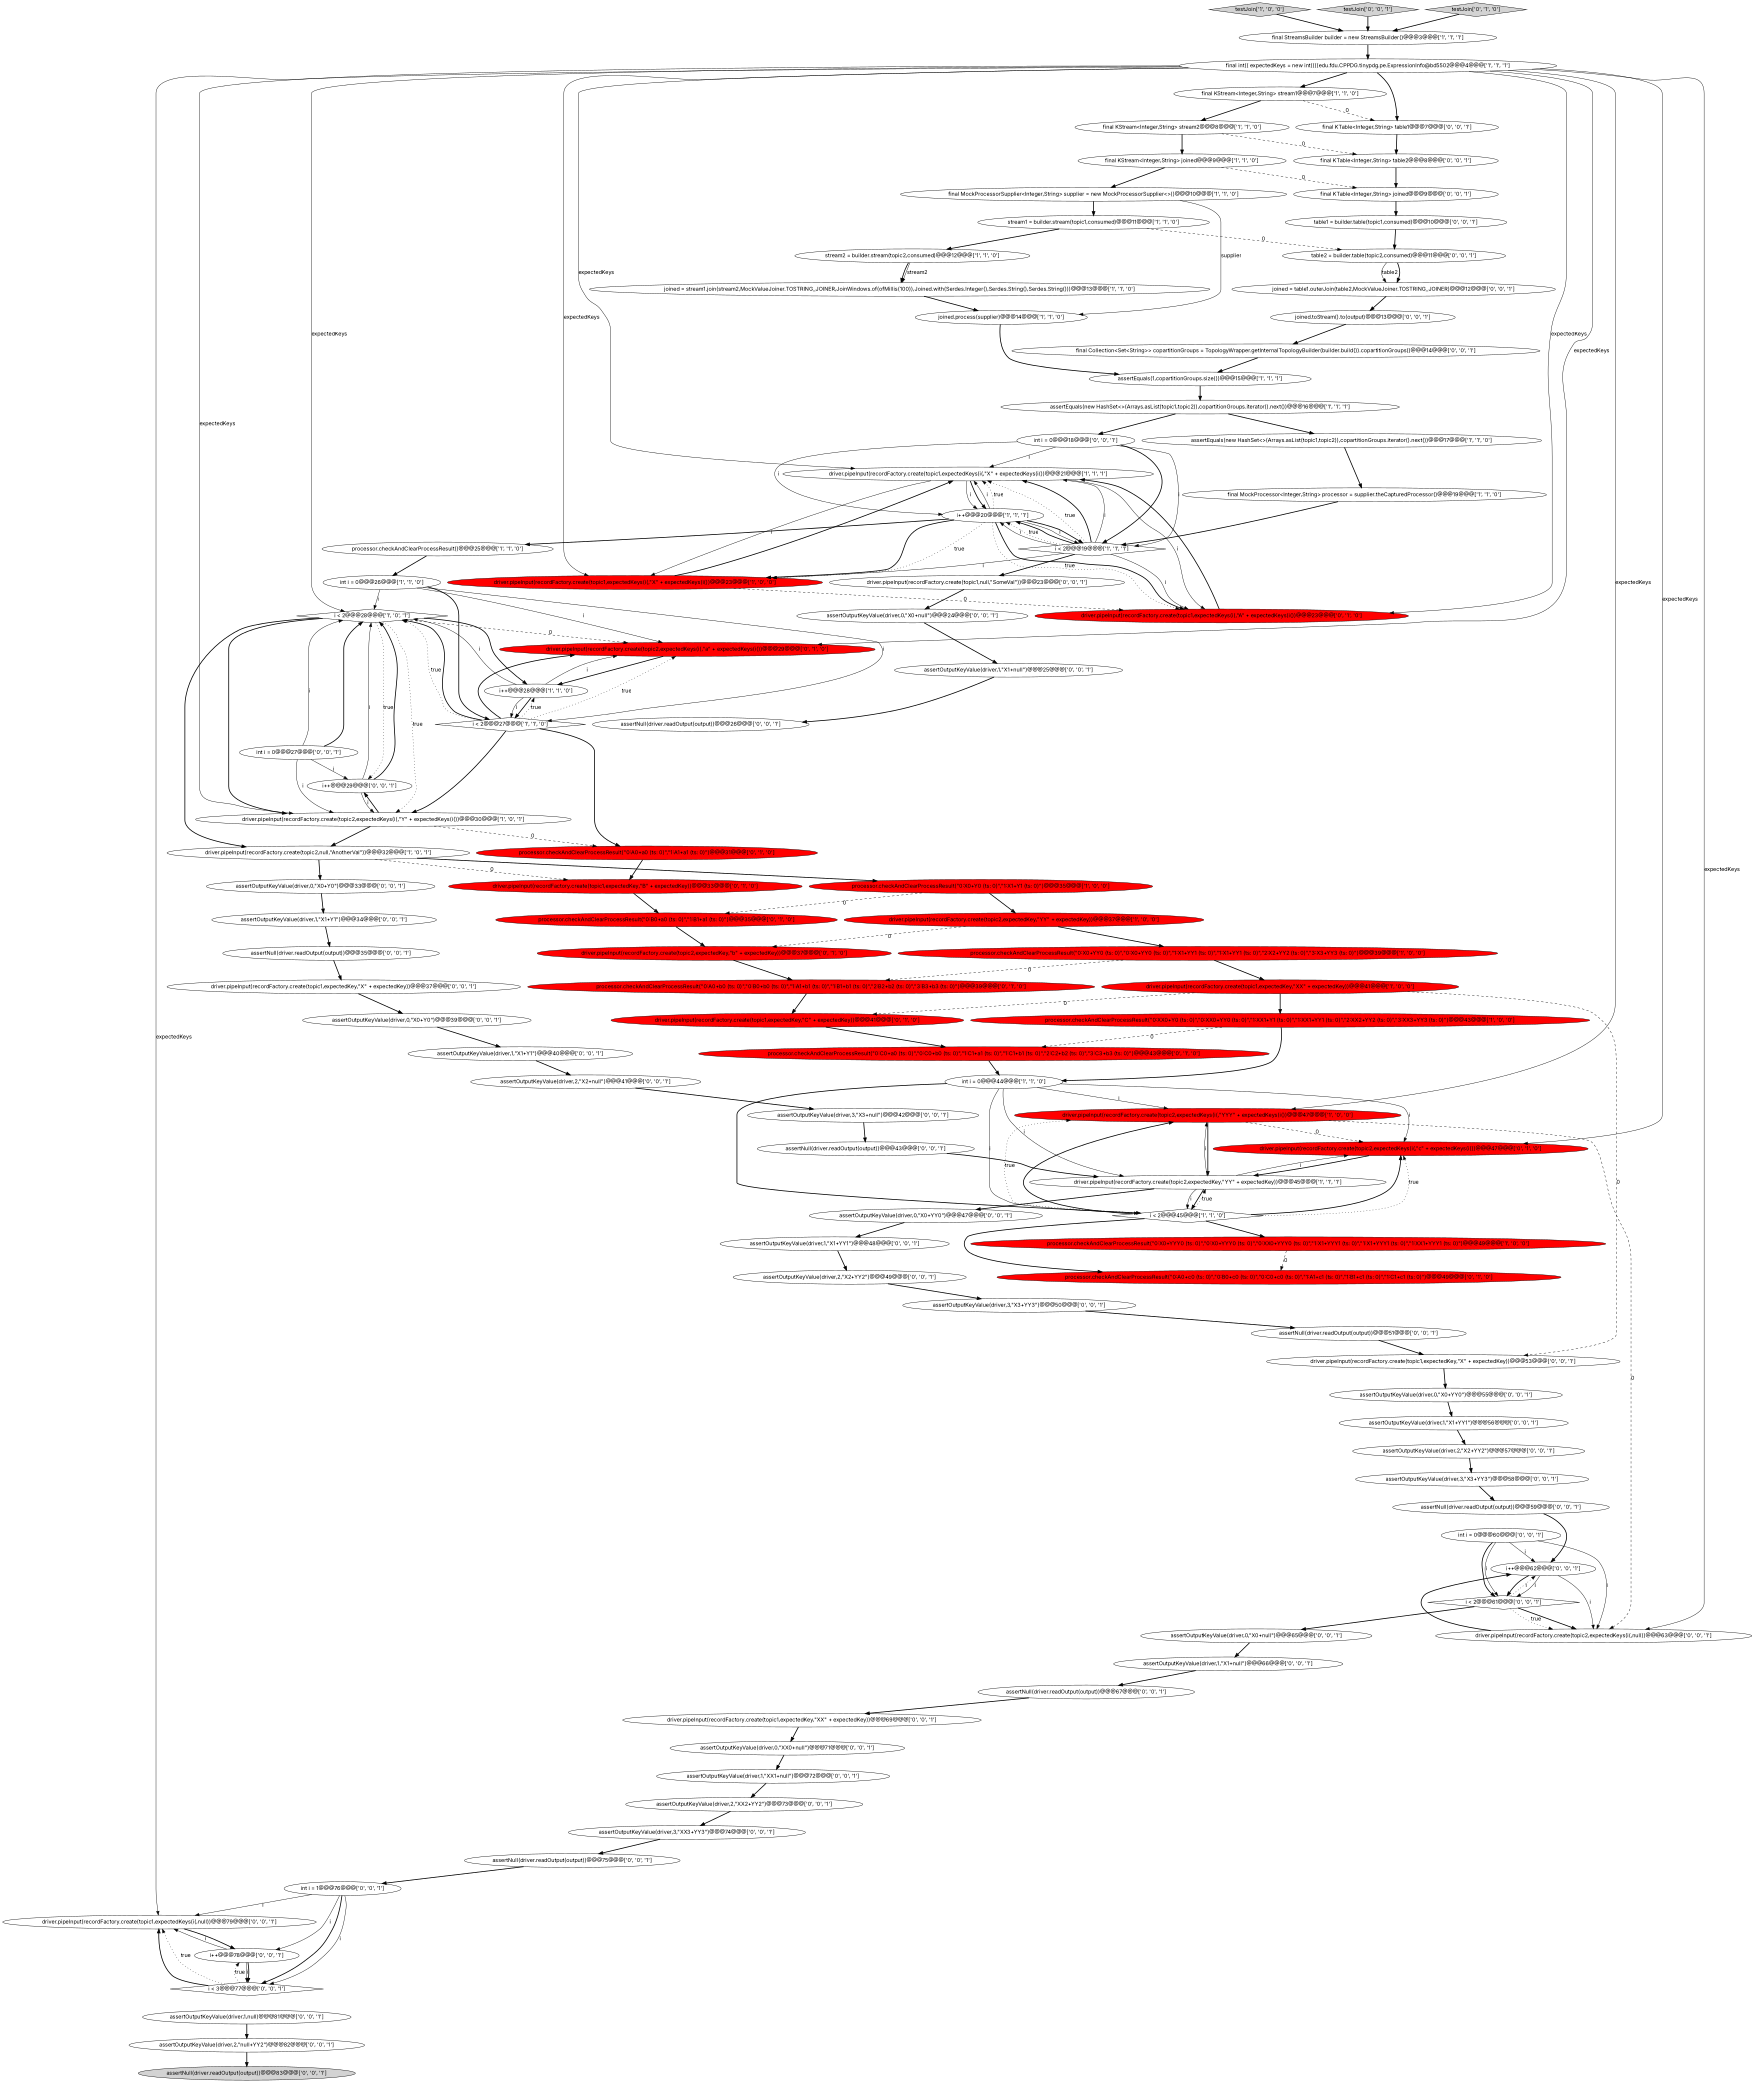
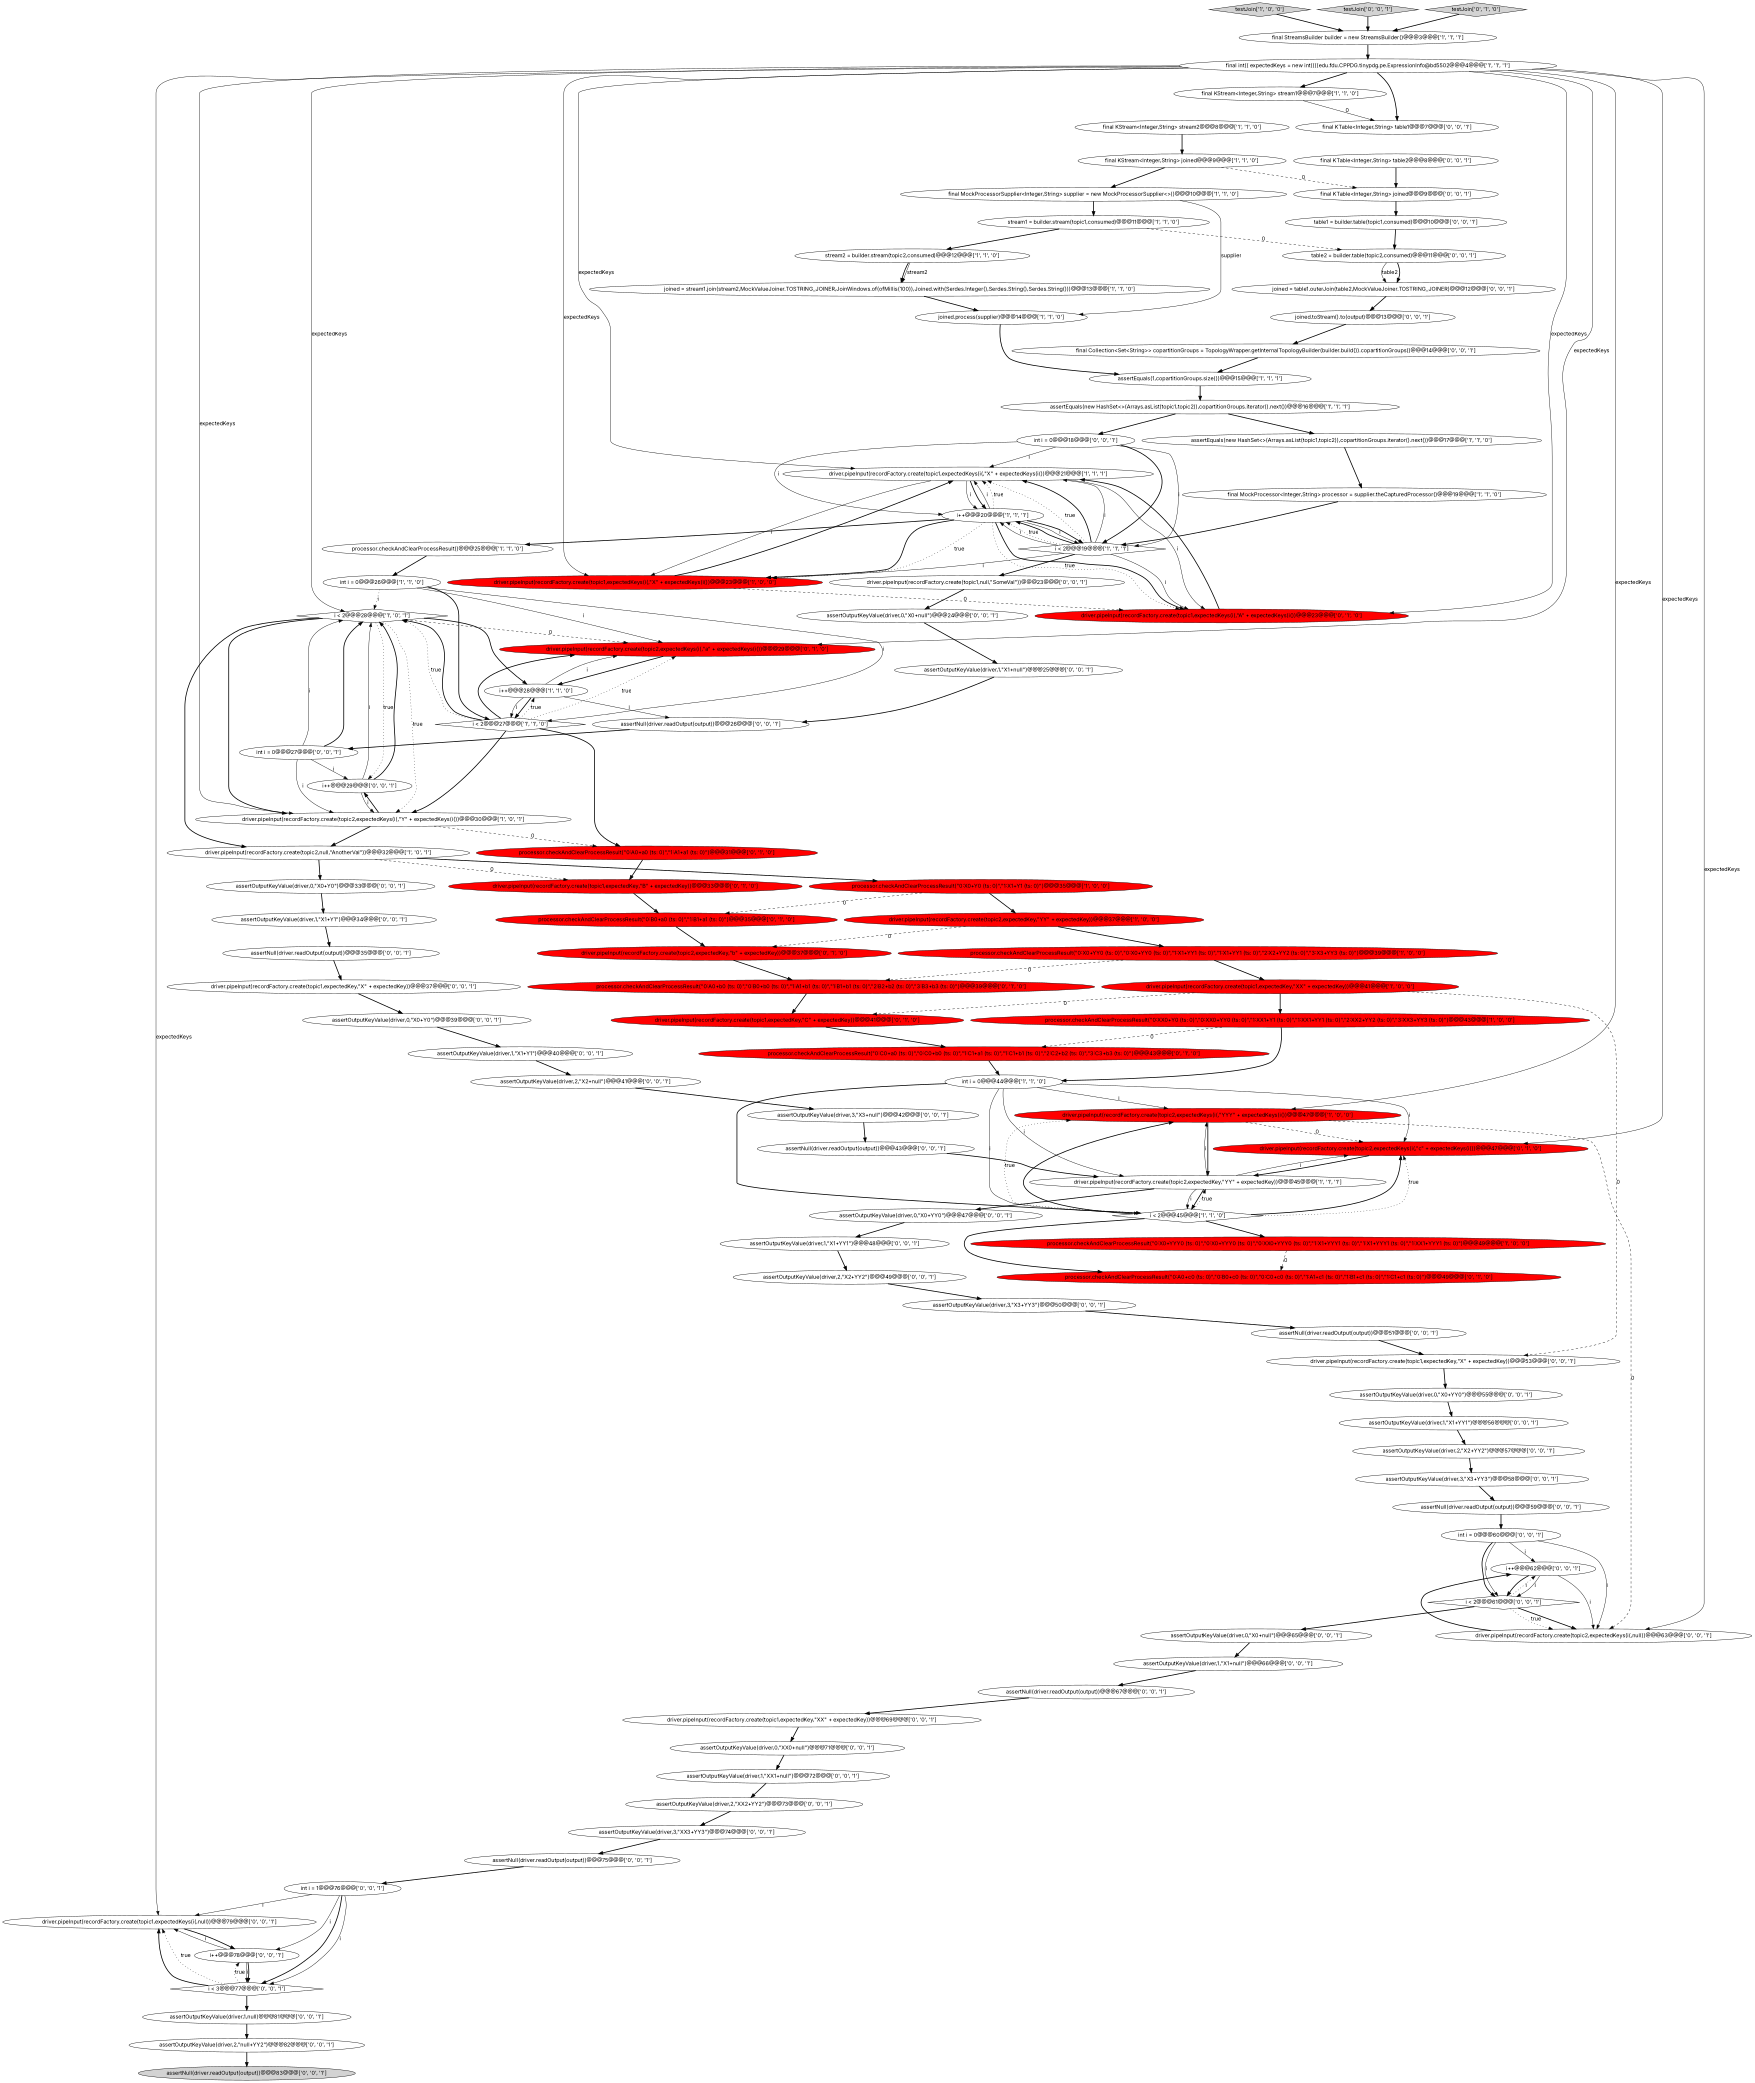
(1233, 110) -> none
(1337, 110) -> (1337, 110)
(1397, 142) -> none
(1287, 144) -> none
(378, 597) -> (378, 597)
(471, 646) -> (615, 707)
none -> (491, 739)
(1566, 1533) -> (1501, 1519)
none -> (247, 2001)
